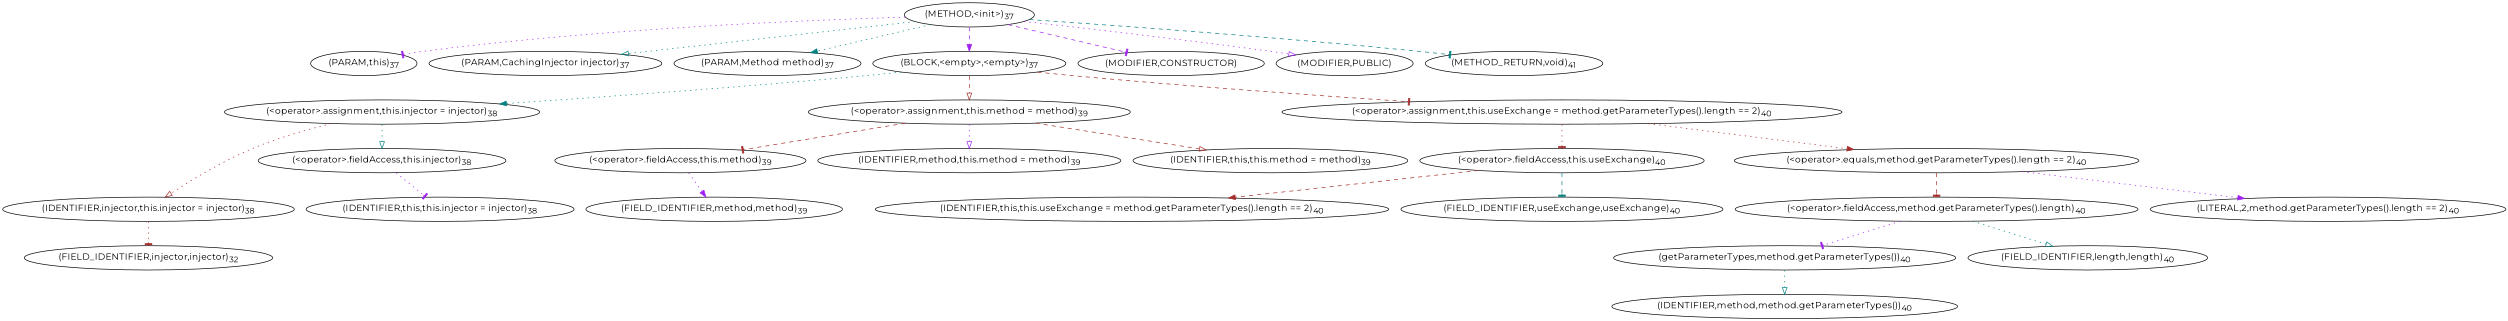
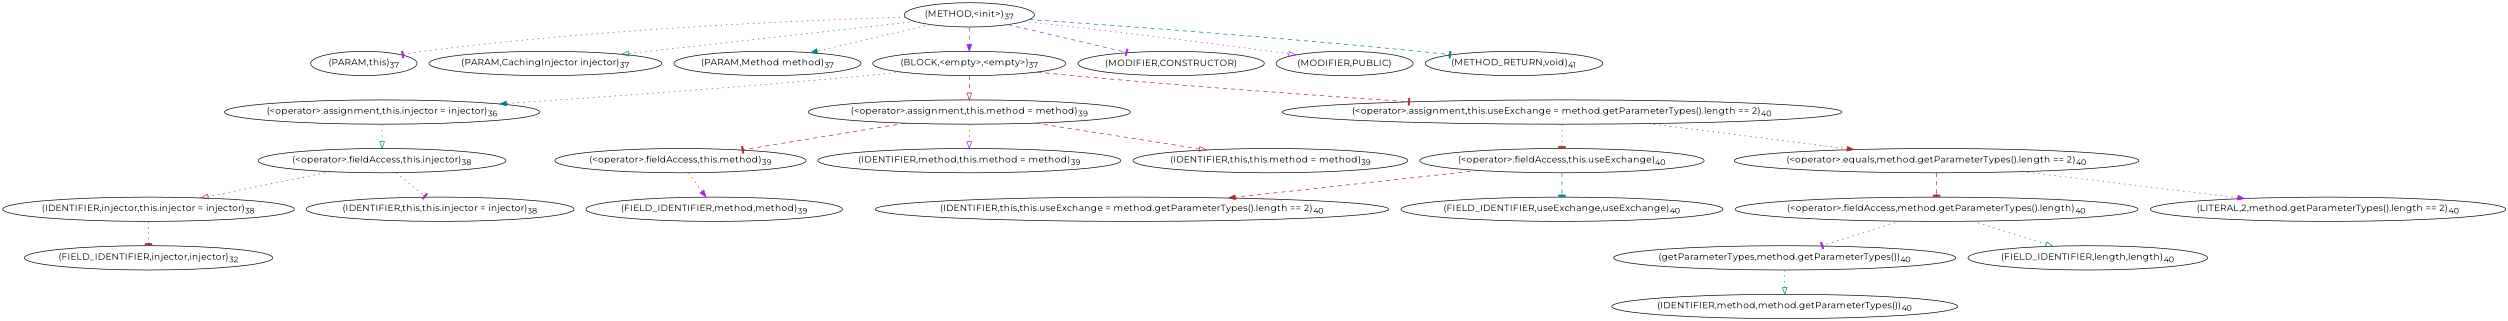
(493, 111) -> (493, 111)
(248, 151) -> (269, 184)
